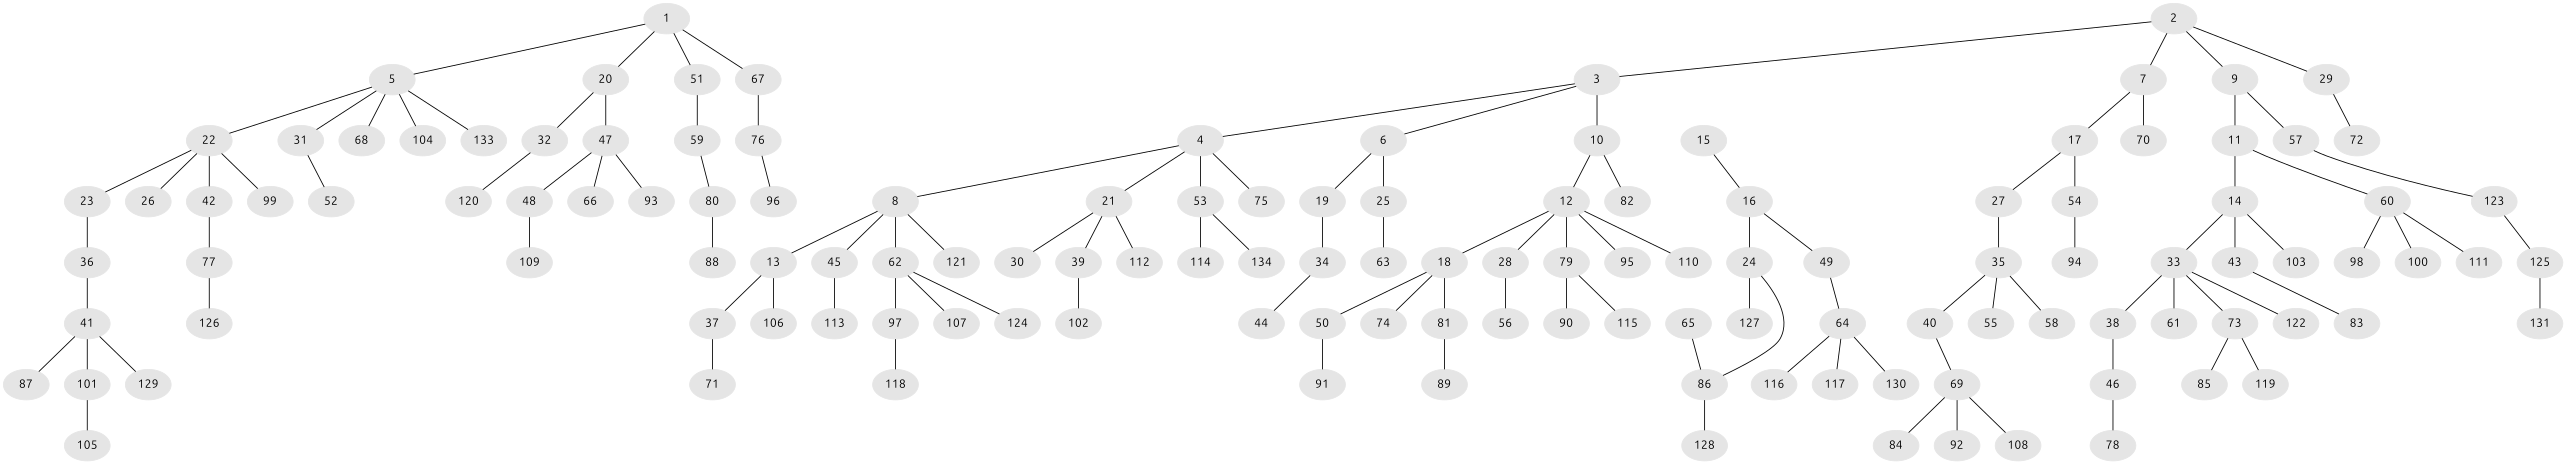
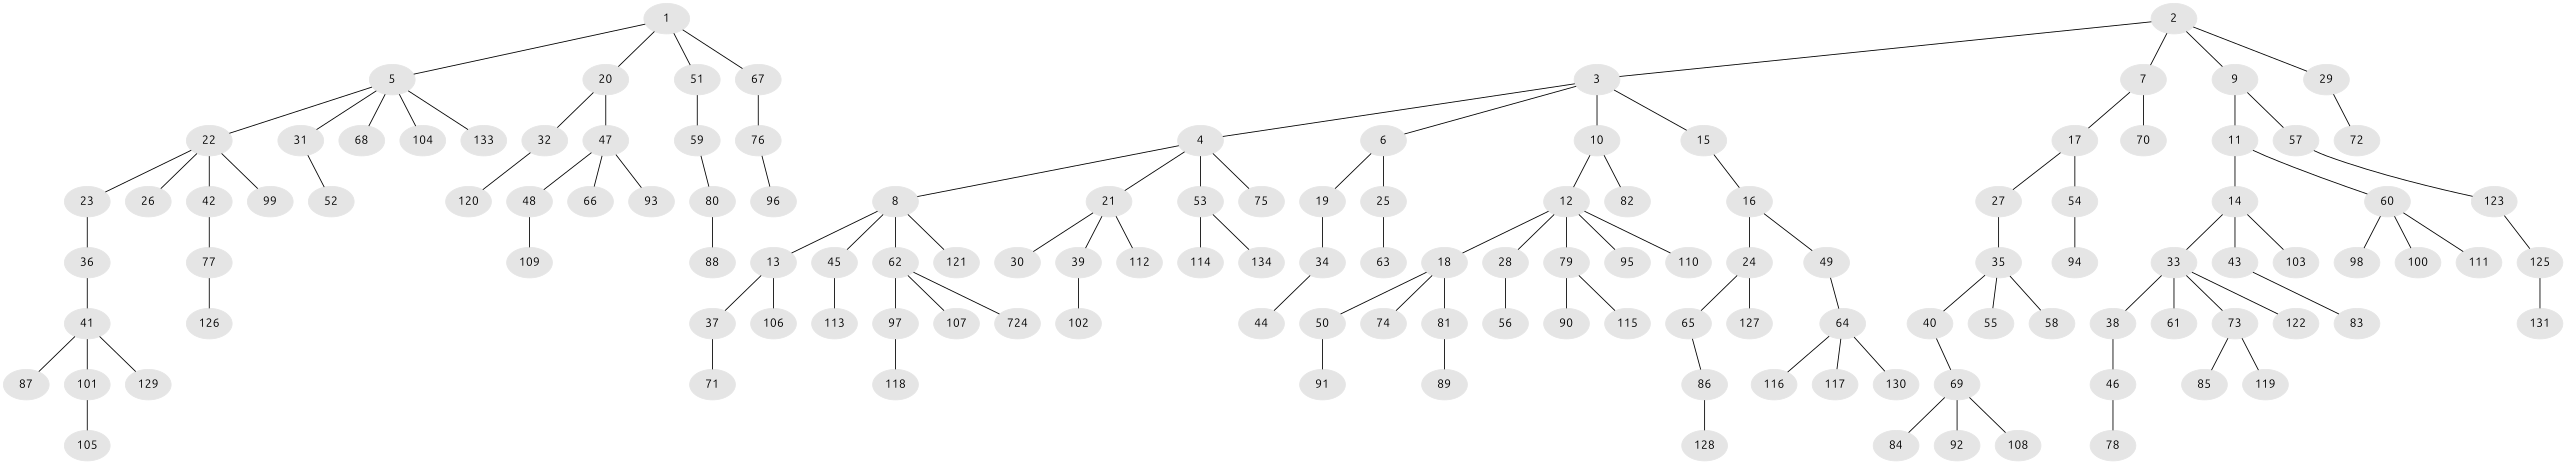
none -> (1650, 110)
(1018, 324) -> (1018, 324)
(1780, 338) -> (1719, 293)
